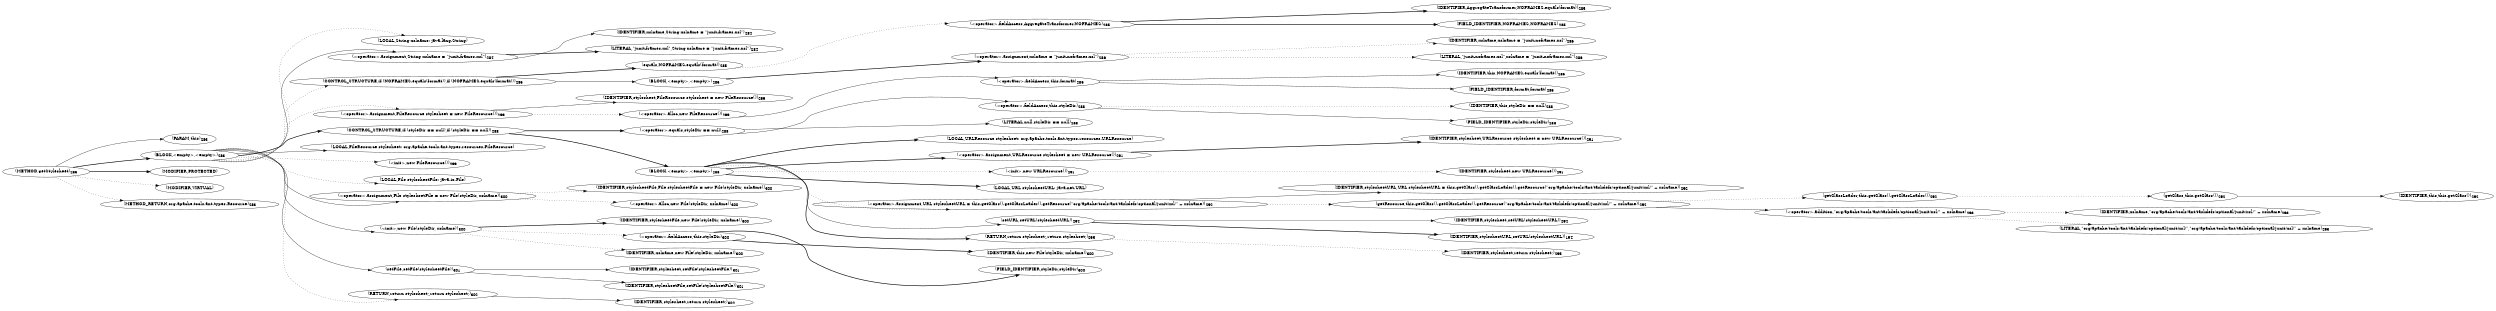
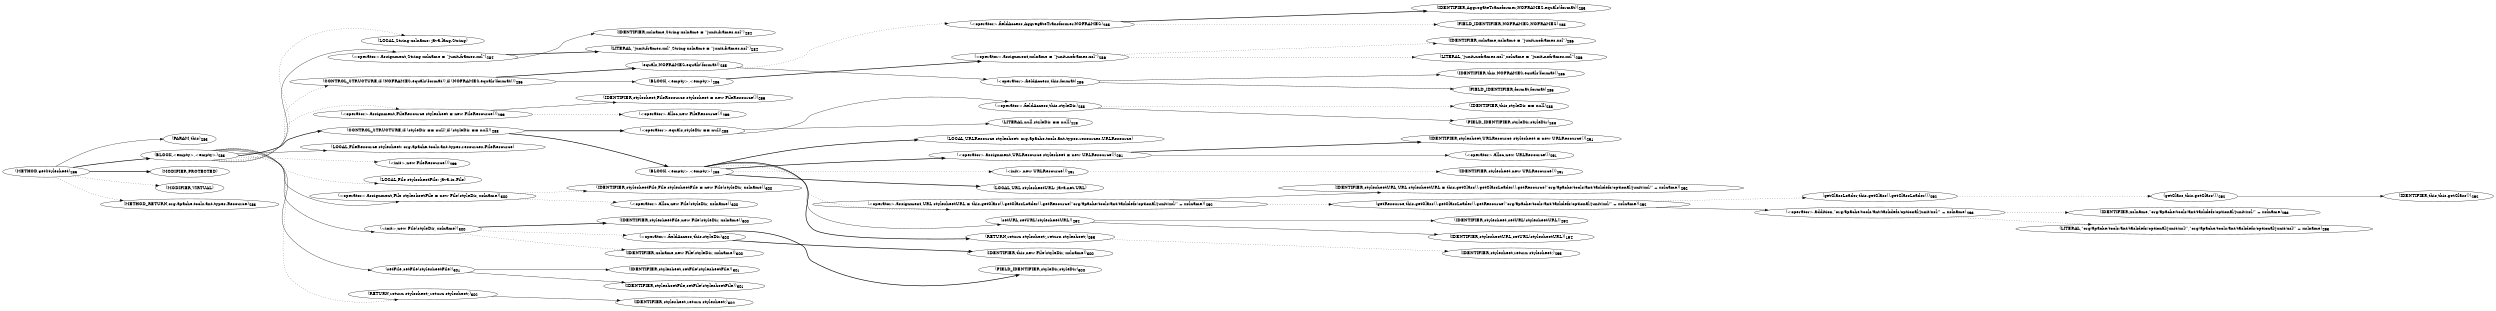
(1284, 25) -> (1284, 25)
(864, 84) -> (860, 73)
(1074, 122) -> (1074, 122)
none -> (1511, 155)
(1263, 228) -> (1263, 228)
